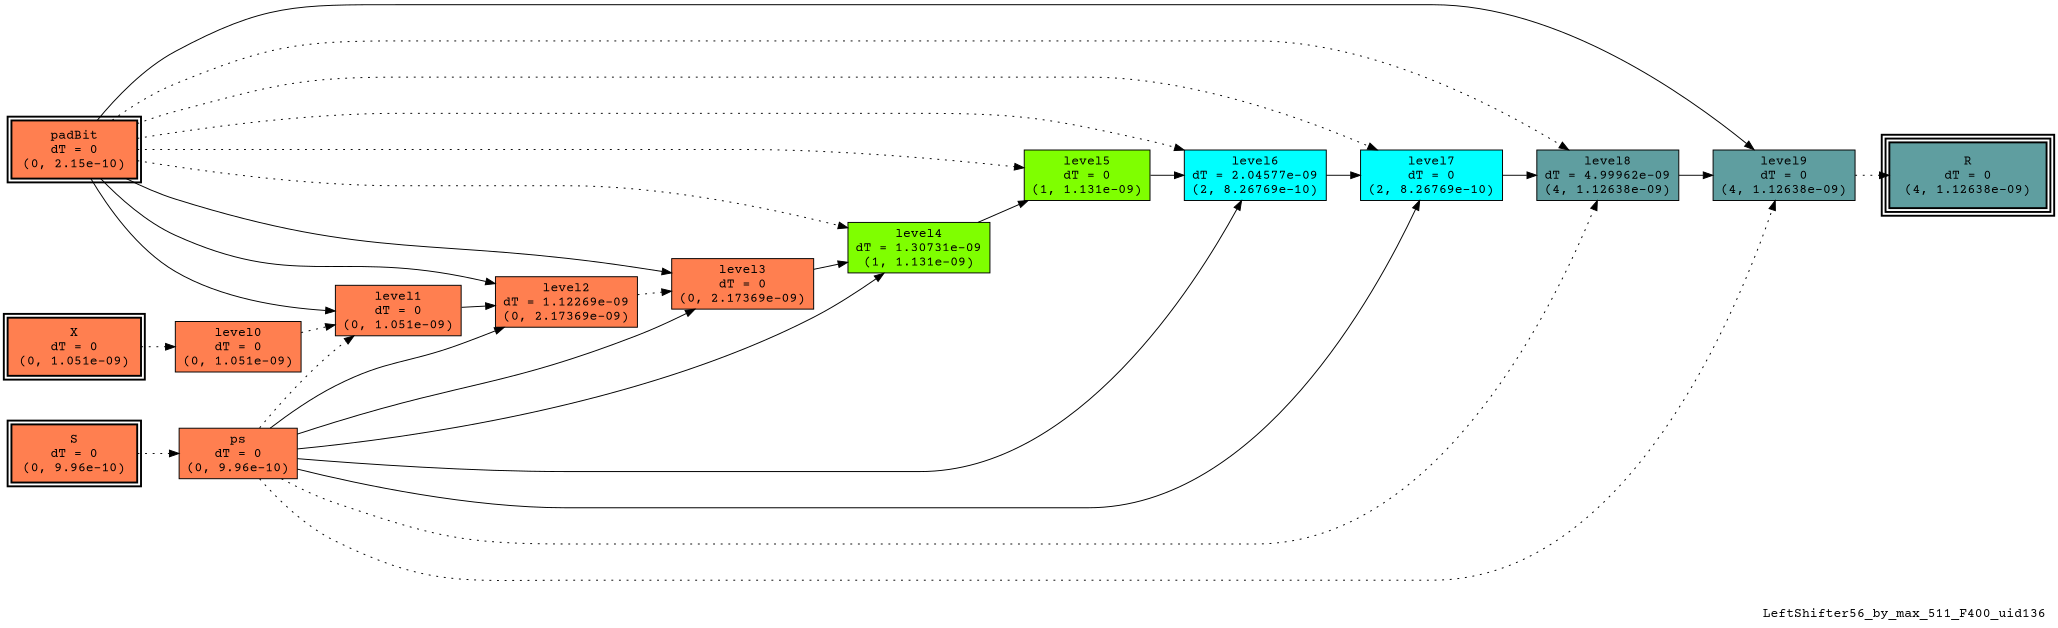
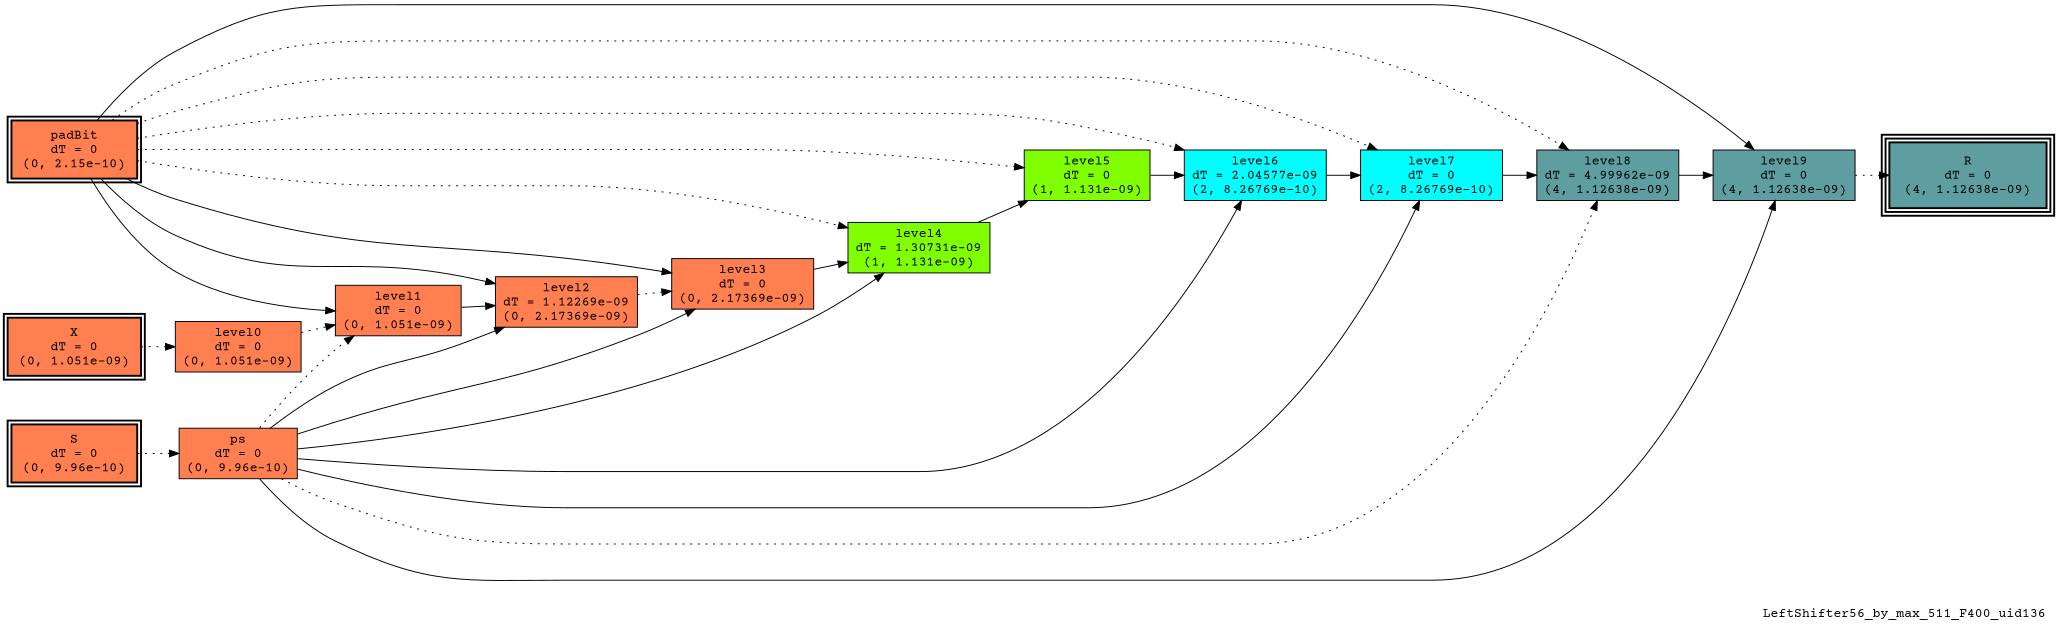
(1098, 580) -> (1098, 580)
